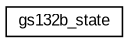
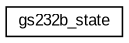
(64, 22) -> (64, 22)
